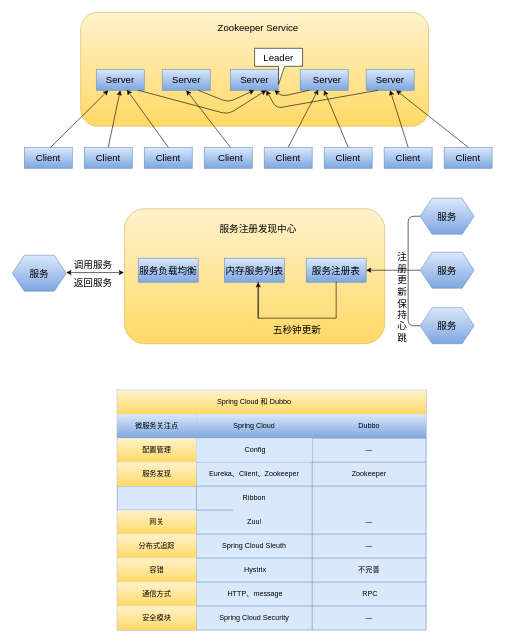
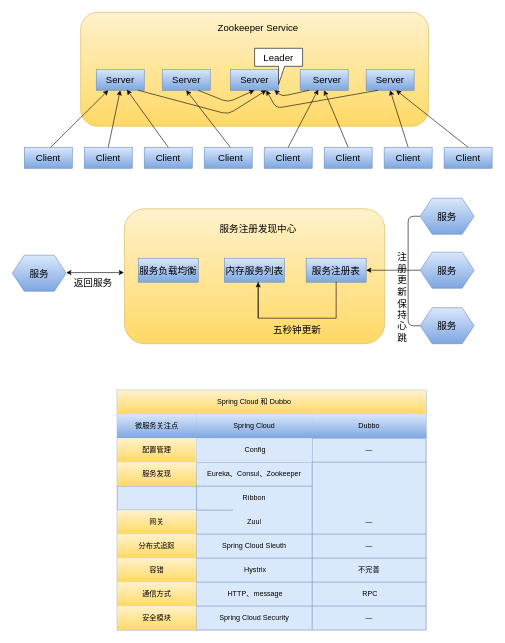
(93, 264) -> none
(254, 474) -> (254, 474)
(369, 474) -> none
